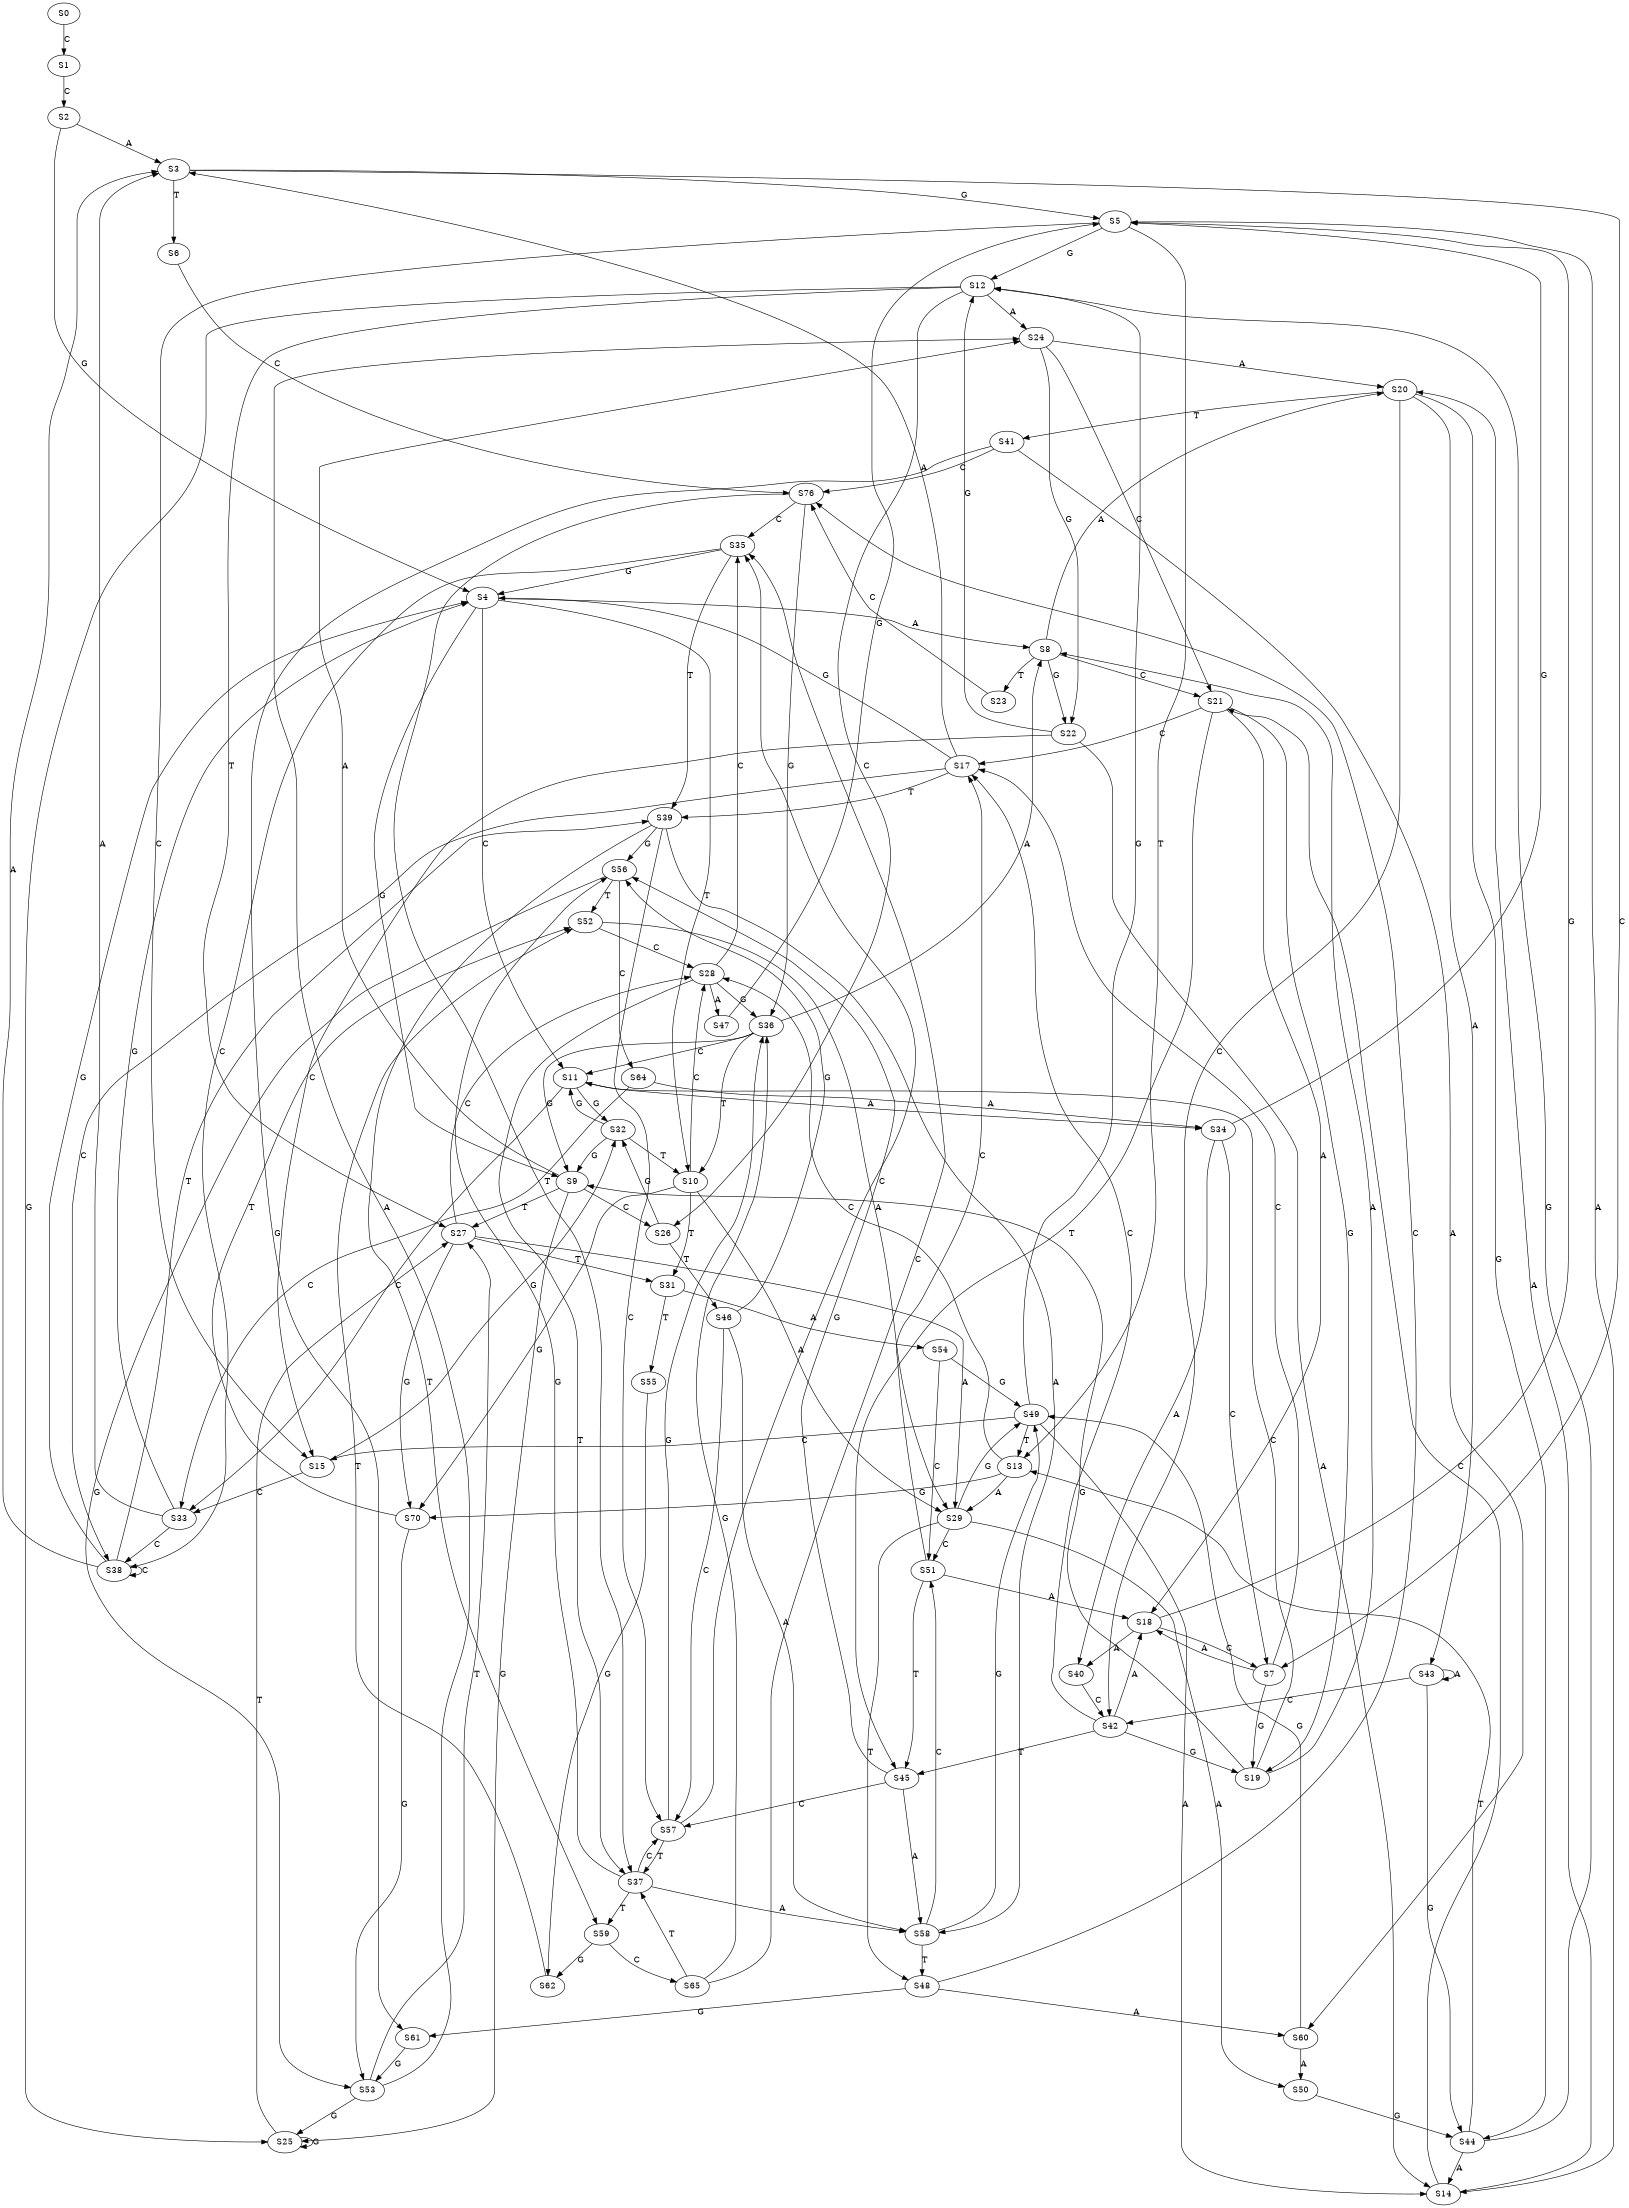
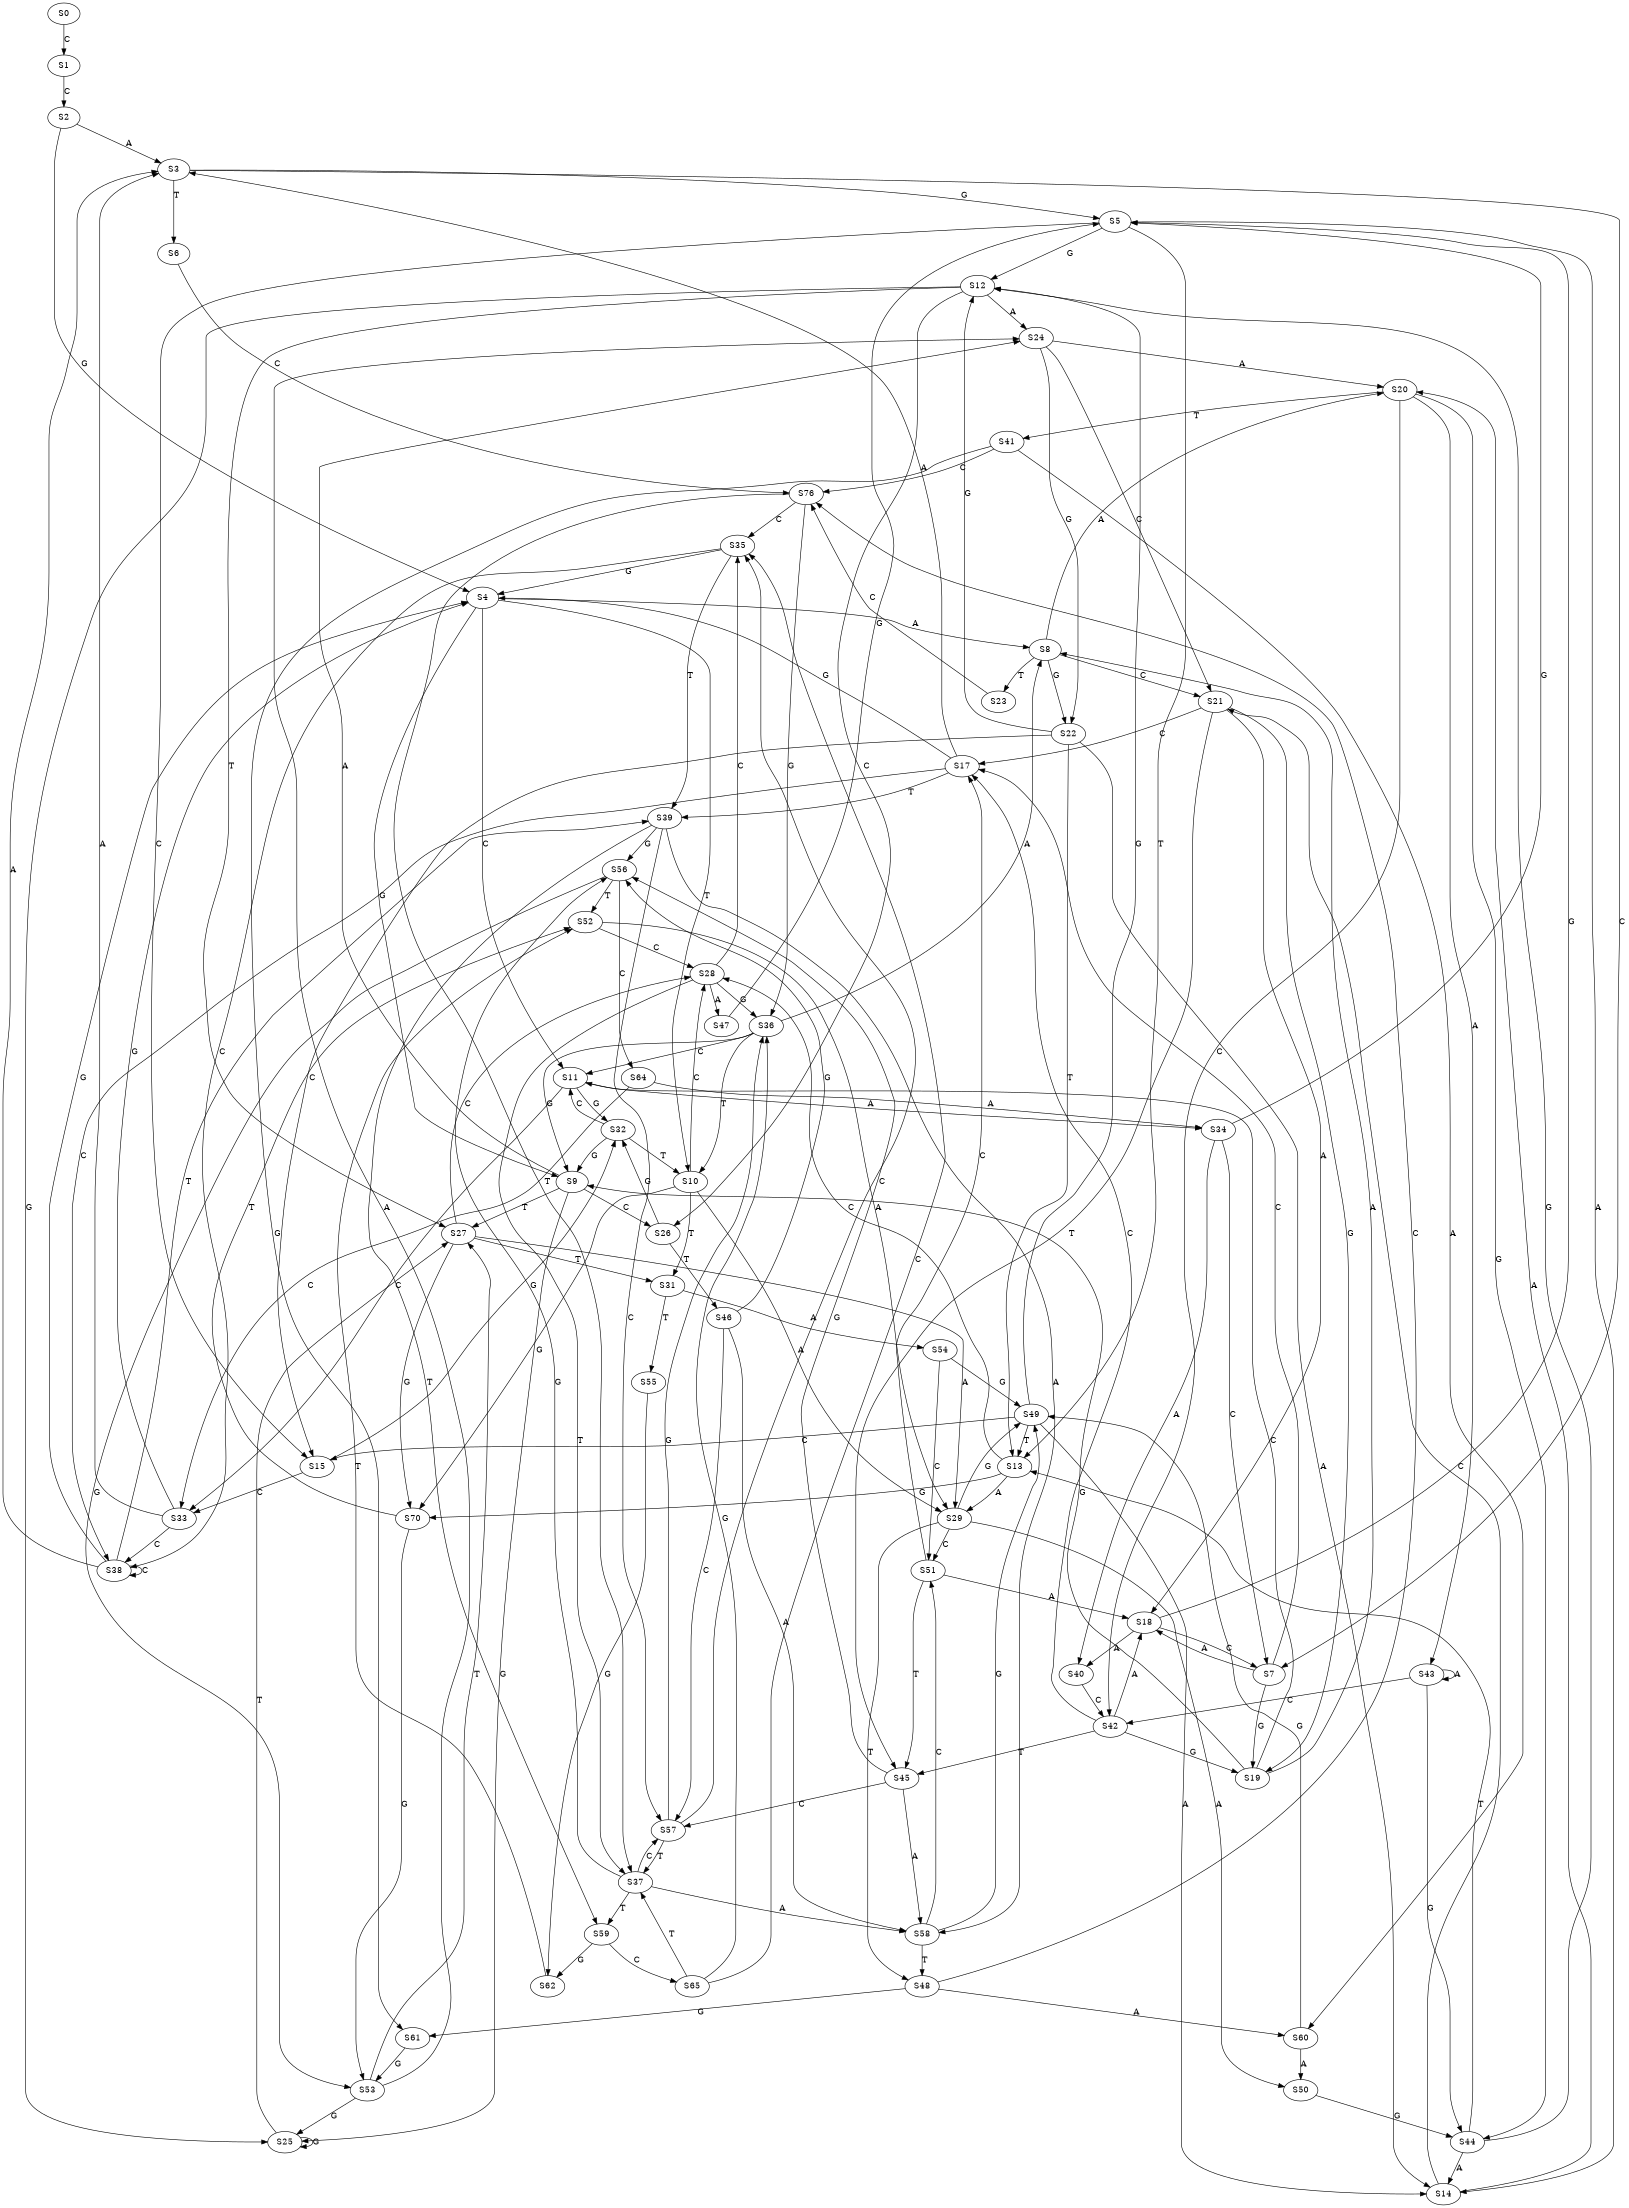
(580, 1104) -> (580, 1104)
none -> (1067, 1109)
